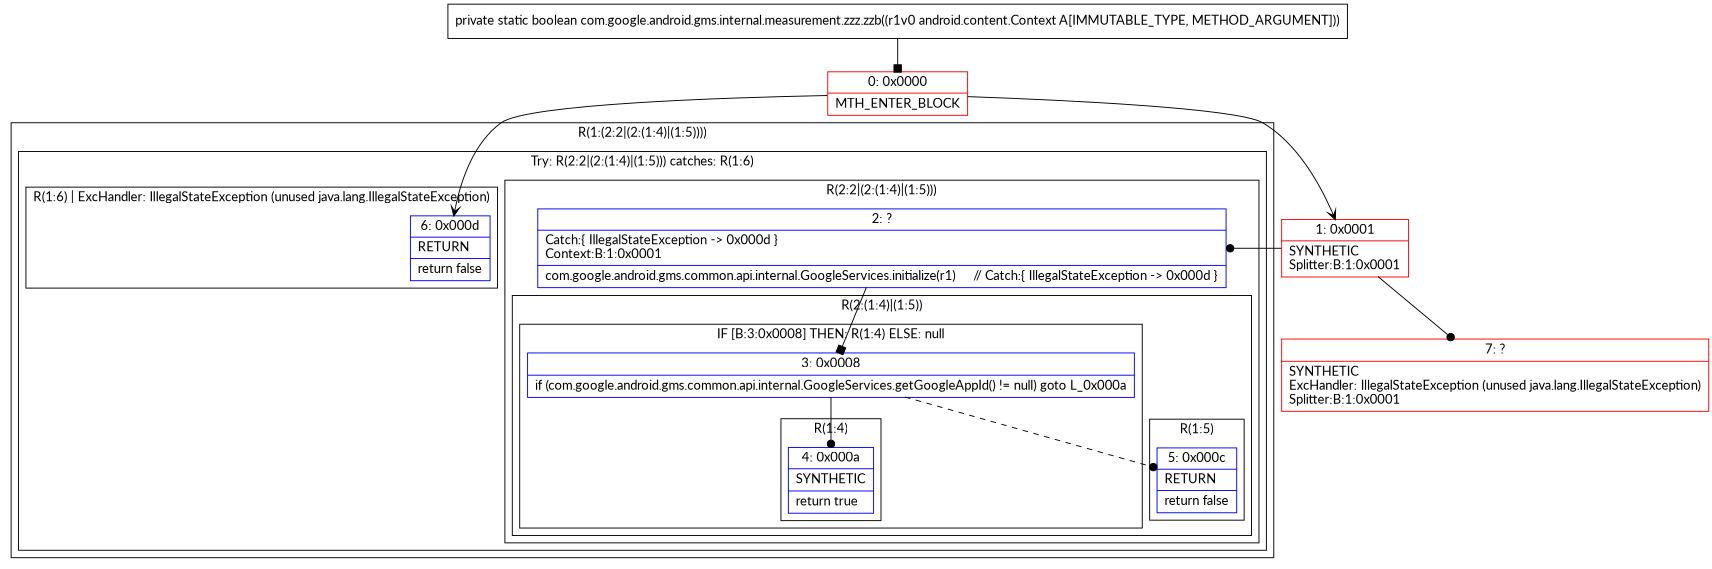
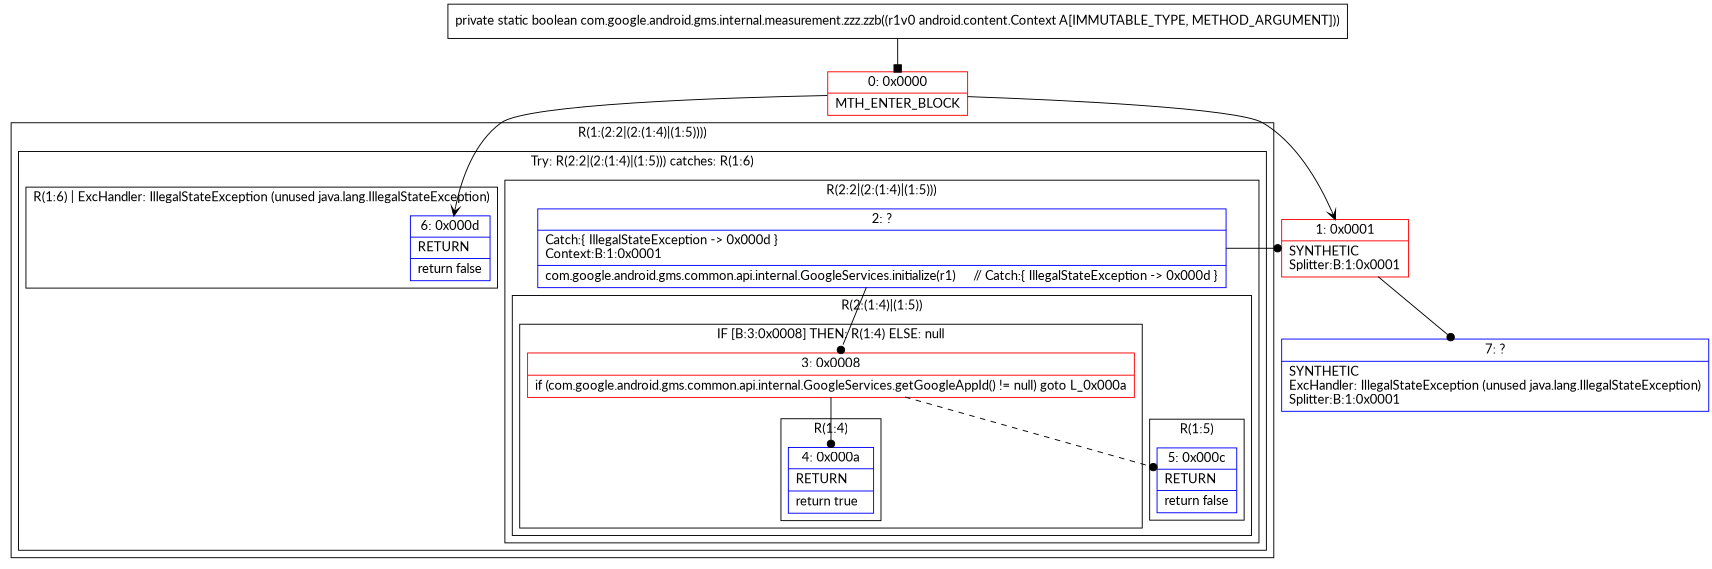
(1253, 248) -> (1250, 248)
(855, 316) -> (855, 316)
(831, 375) -> (831, 375)
(1495, 375) -> (1495, 375)
(831, 479) -> (822, 479)
